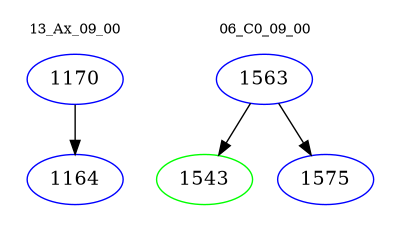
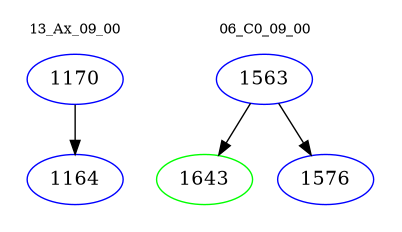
(205, 180) -> (205, 180)
(326, 180) -> (326, 180)
